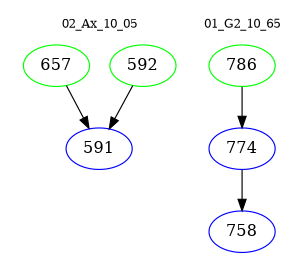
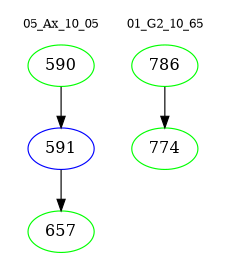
(100, 25) -> (61, 25)
(143, 66) -> (61, 66)
(75, 102) -> (61, 185)
(242, 149) -> (165, 149)
(242, 232) -> none
